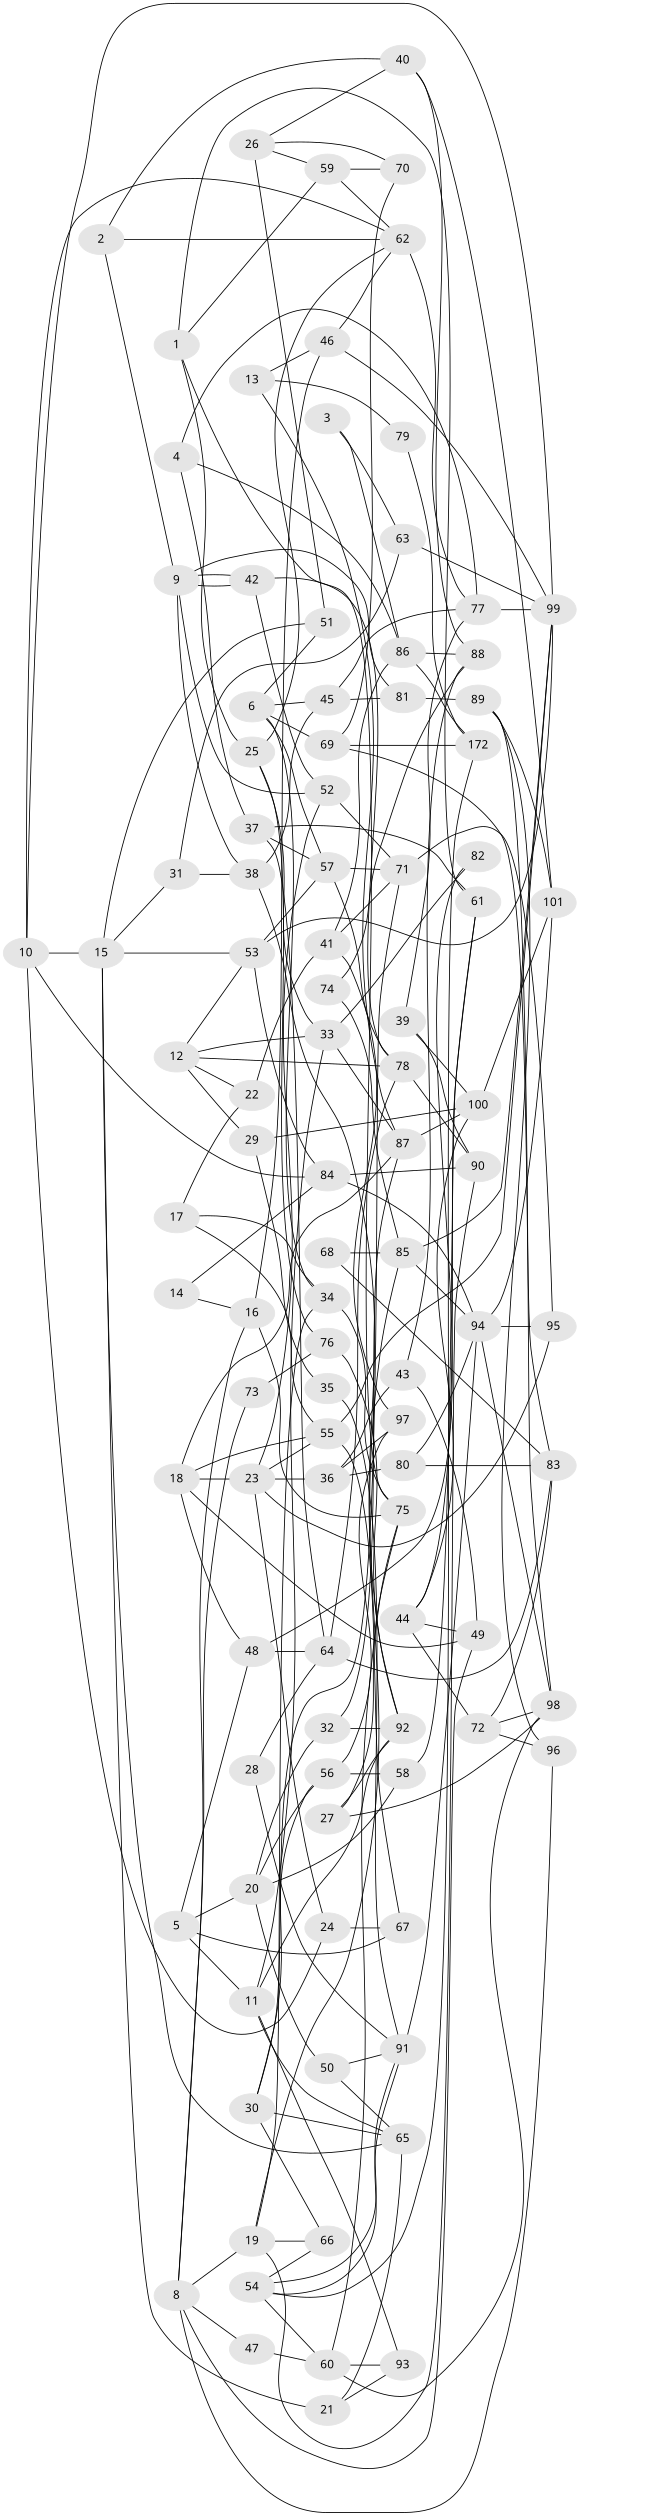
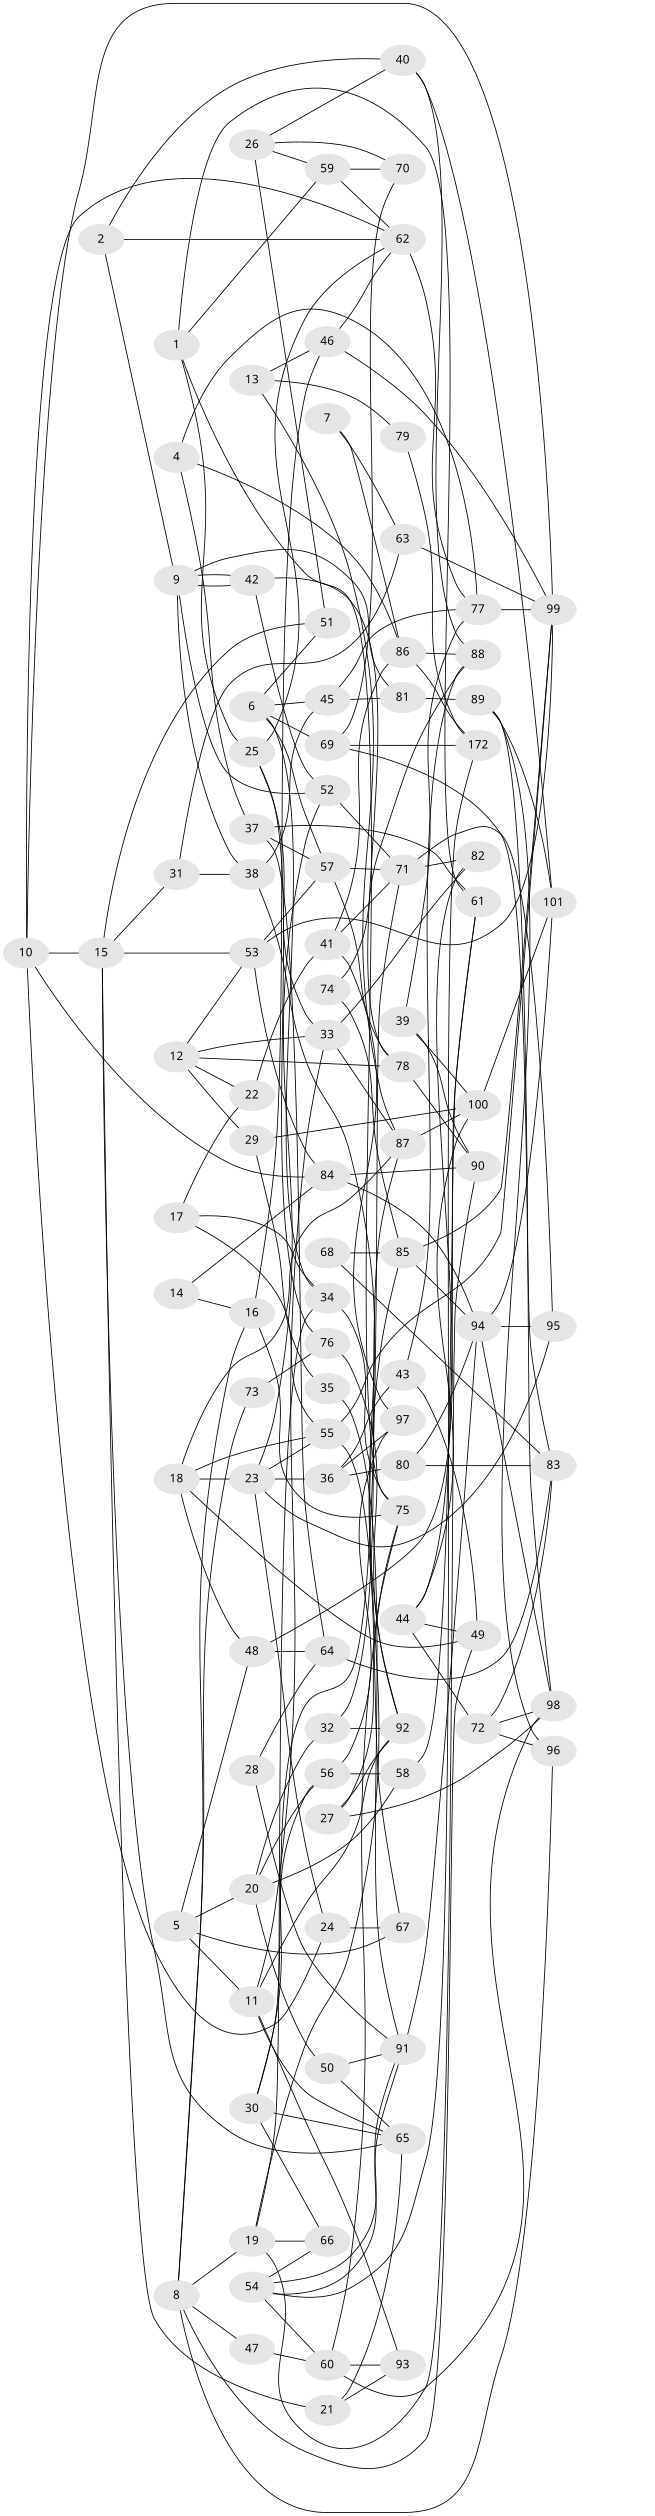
(327, 419) -> (327, 419)
none -> (437, 864)
(357, 1414) -> none
